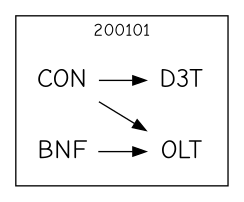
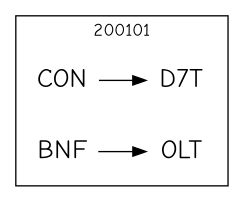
(182, 80) -> (182, 80)
(117, 113) -> none
